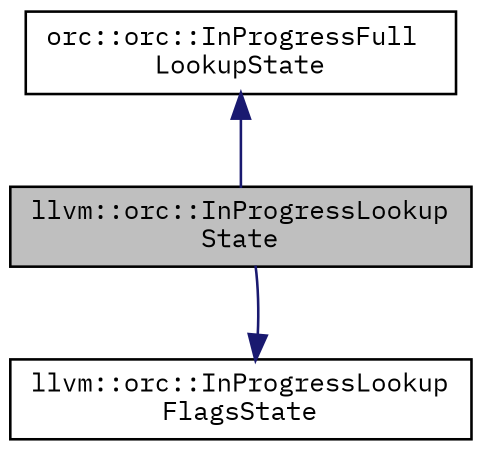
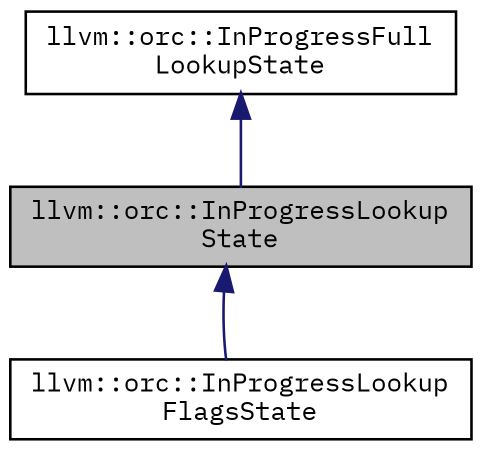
(241, 53) -> (241, 53)
(258, 300) -> (224, 326)
